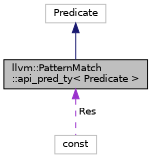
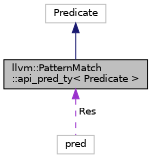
(76, 145) -> (76, 145)
